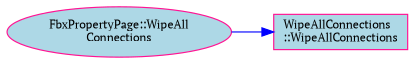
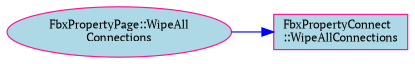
(341, 32) -> (341, 32)
